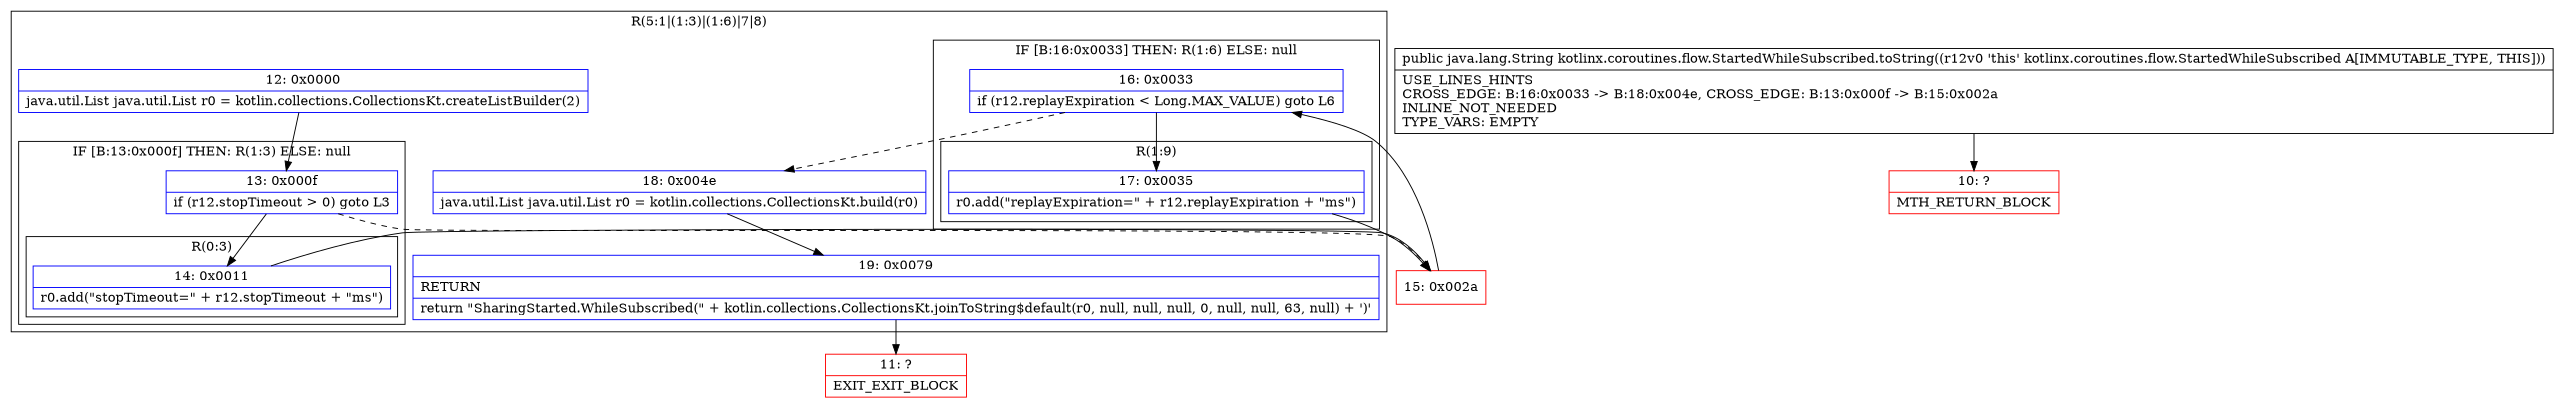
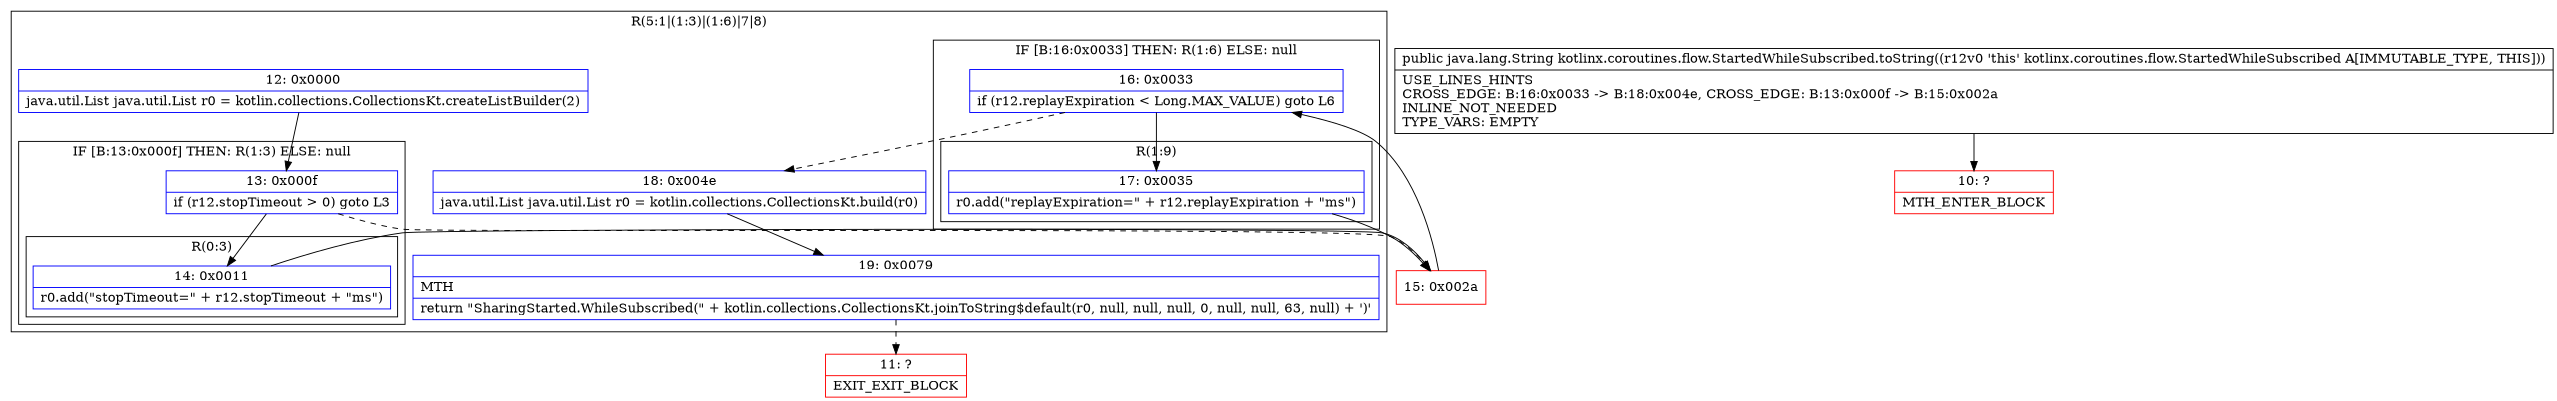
(1974, 203) -> (1974, 203)
(451, 287) -> (437, 287)
(896, 338) -> (896, 338)
